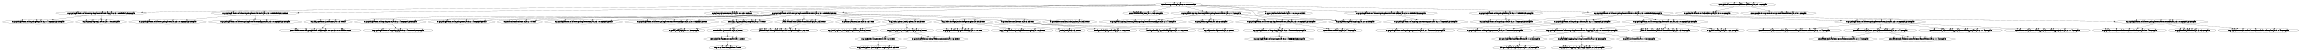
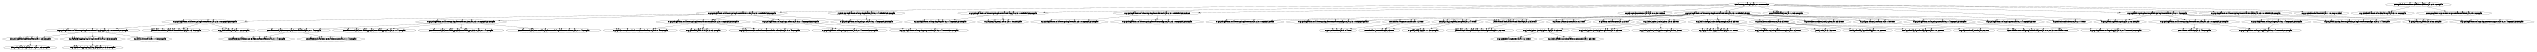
(1506, 13) -> (866, 13)
none -> (1614, 22)
(728, 34) -> (1393, 26)
(1279, 34) -> (2271, 26)
(878, 43) -> (1661, 26)
